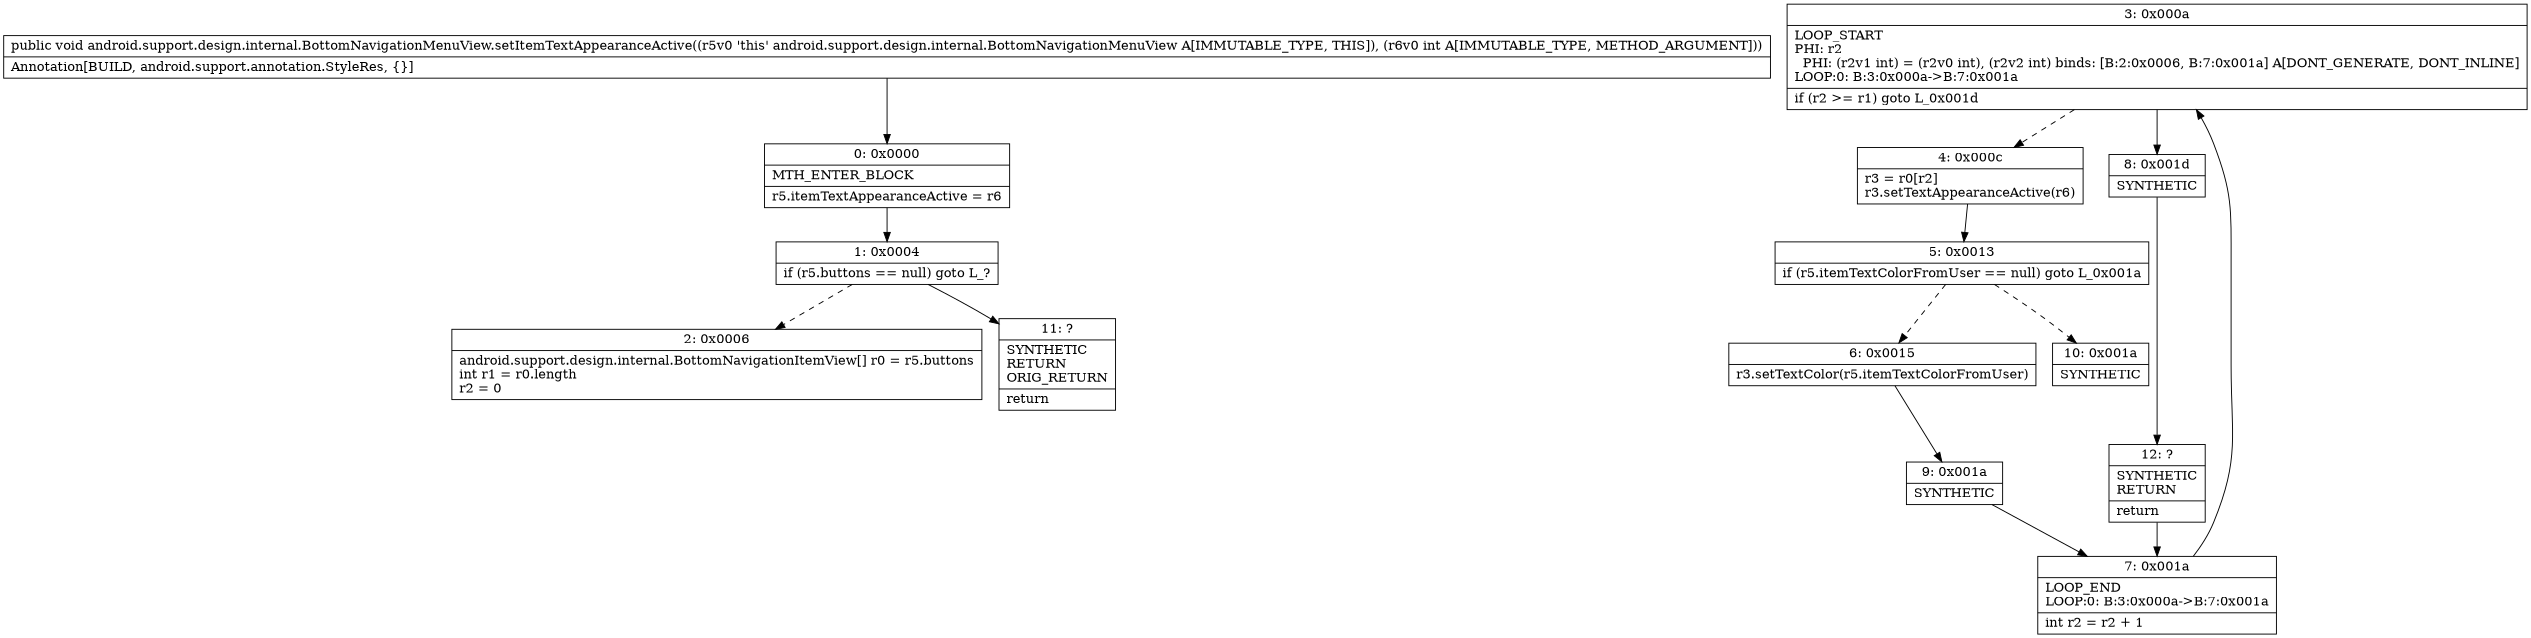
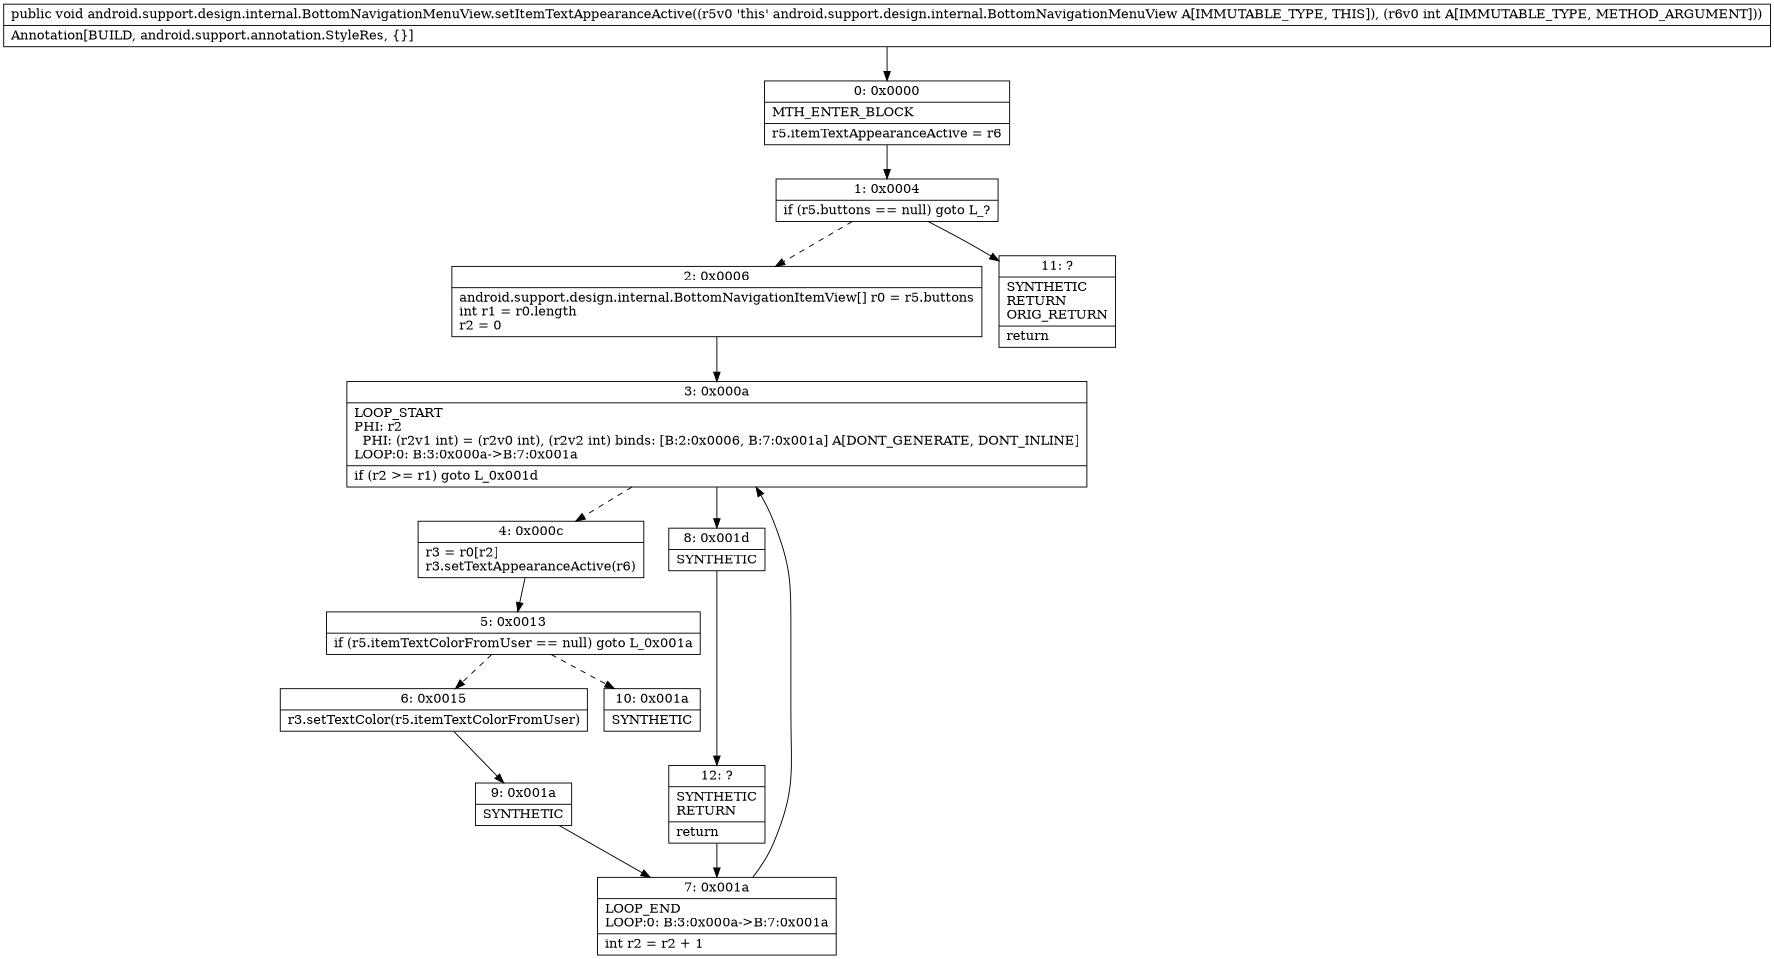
none -> (717, 354)
